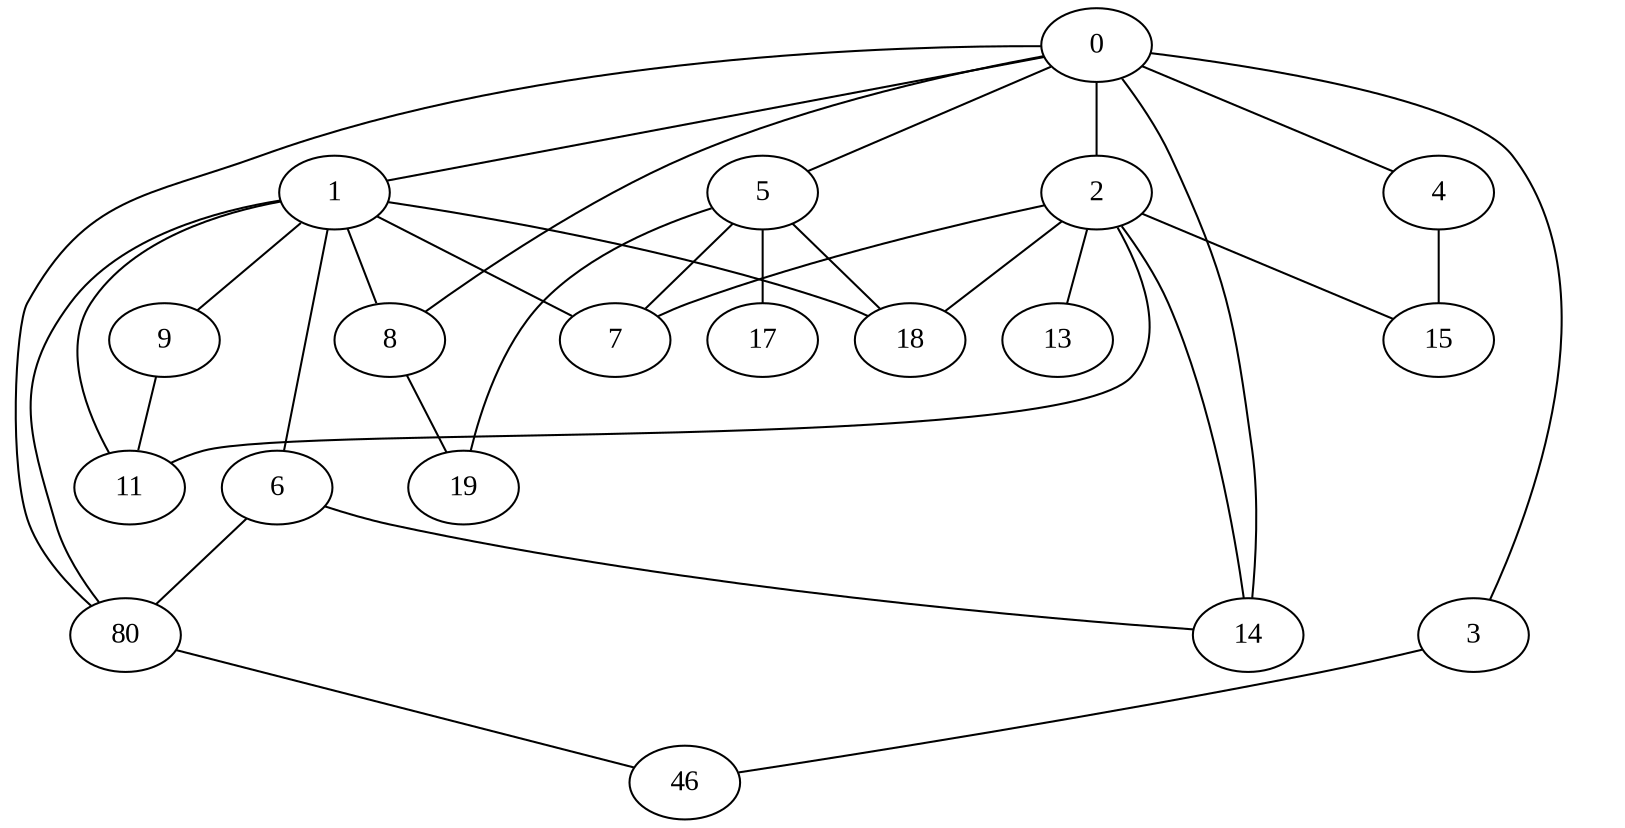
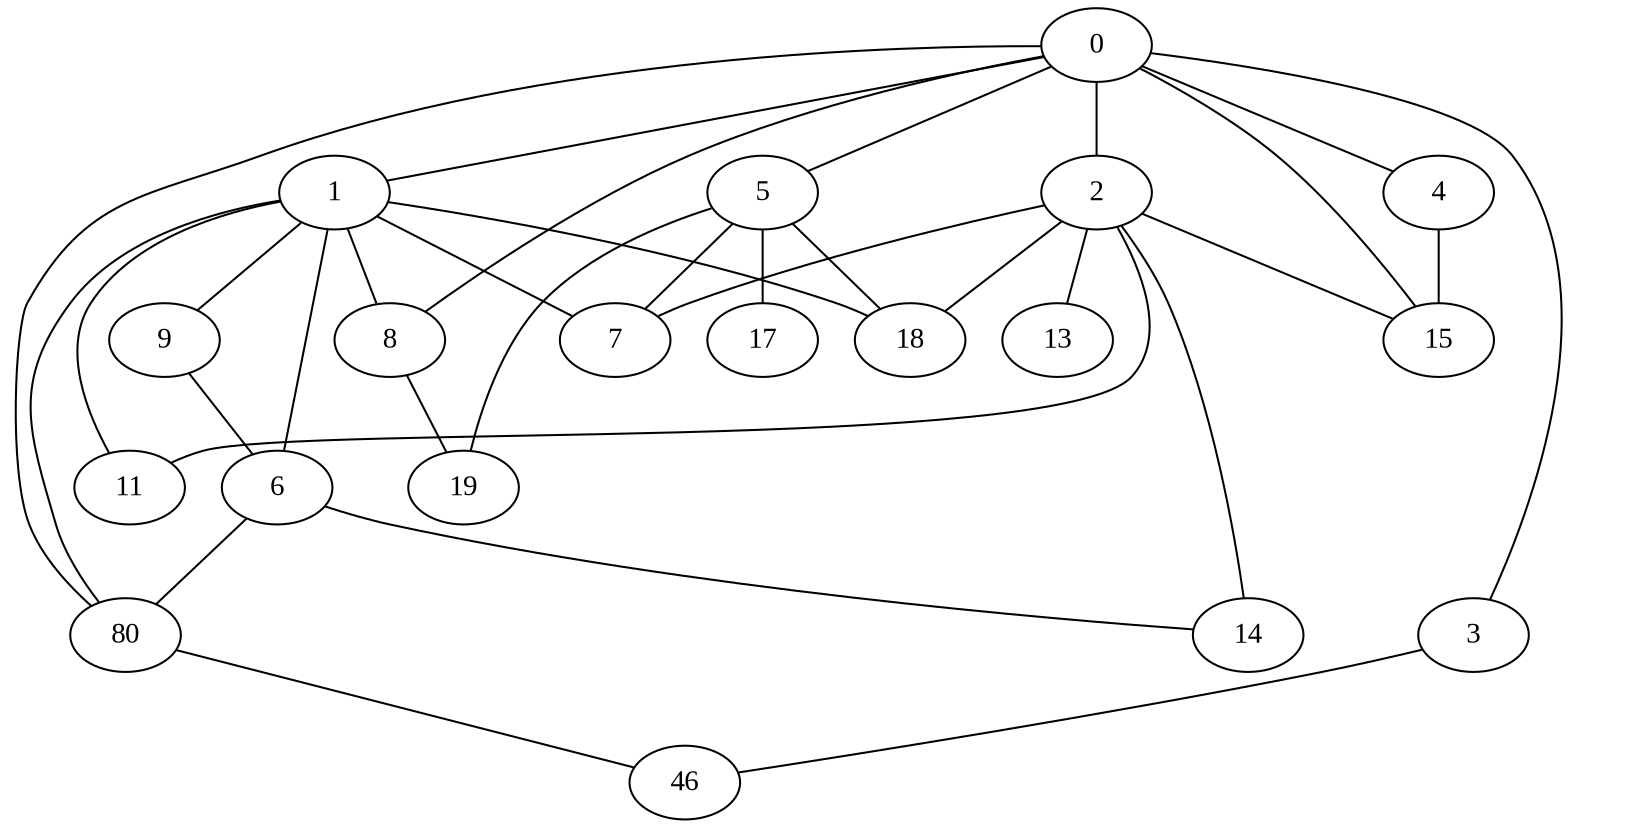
(1232, 327) -> (1293, 170)
(147, 413) -> (221, 414)
